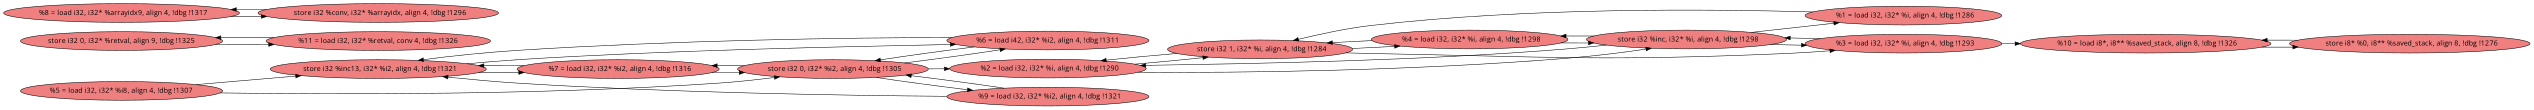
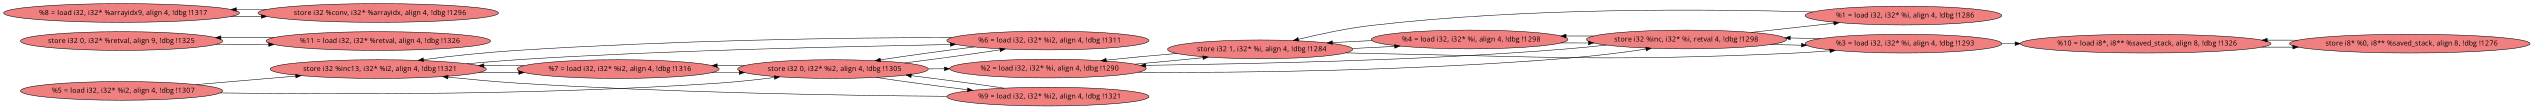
(1687, 39) -> (1687, 39)
(378, 41) -> (378, 41)
(1048, 41) -> (1048, 41)
(122, 91) -> (122, 91)
